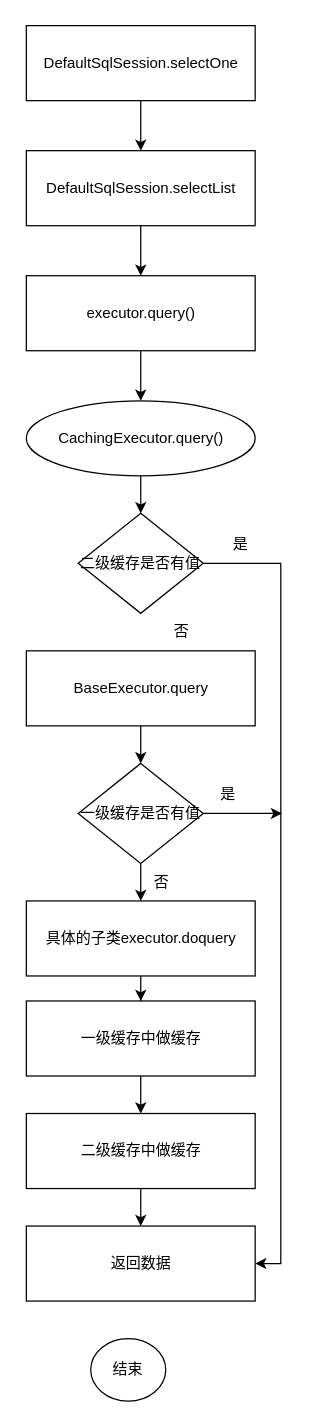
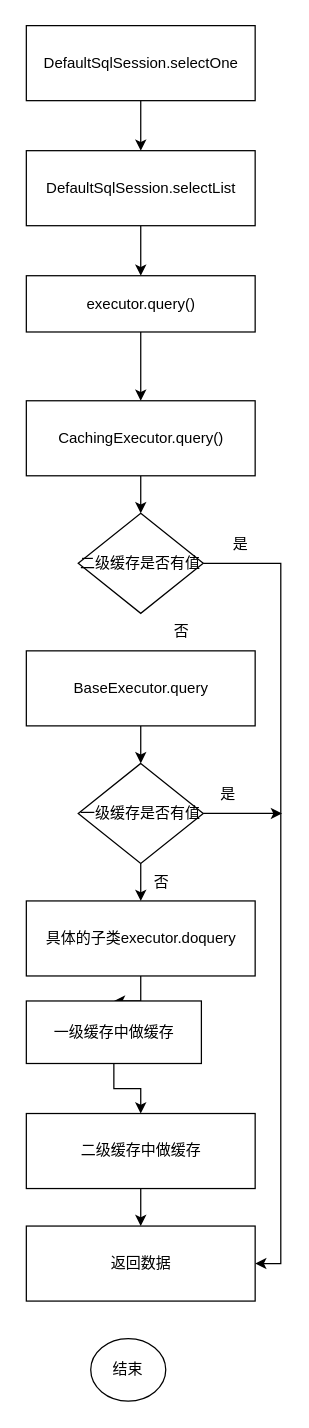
(141, 313) -> (141, 304)
(141, 438) -> (141, 438)
(141, 1038) -> (114, 1032)
